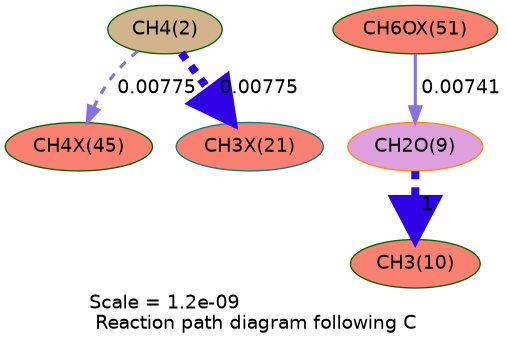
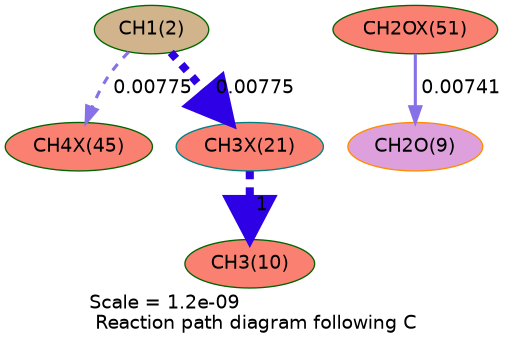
(165, 30) -> (152, 30)
(415, 30) -> (415, 30)
(415, 185) -> (250, 185)
